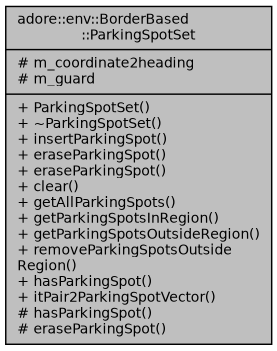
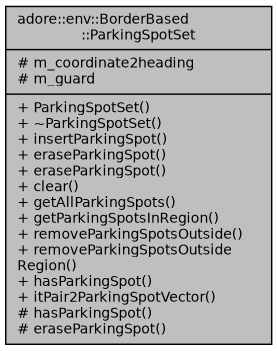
(139, 234) -> (130, 234)
